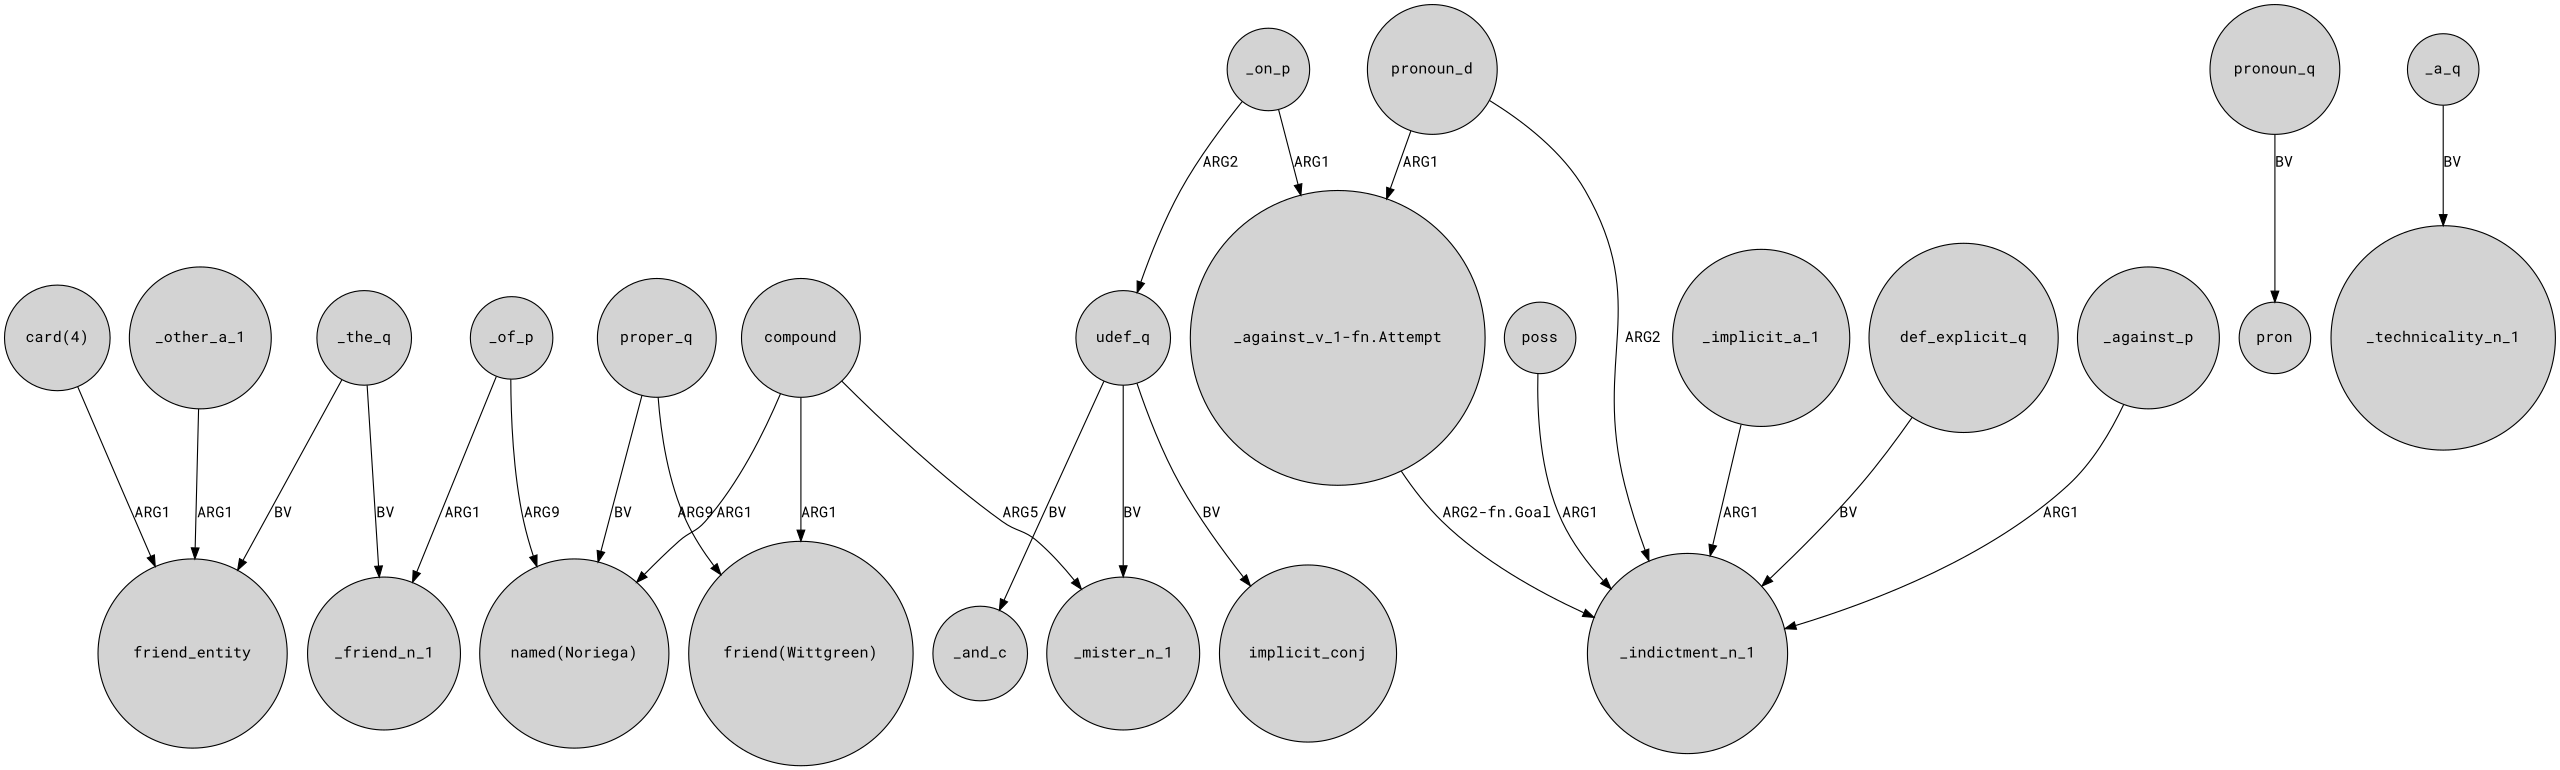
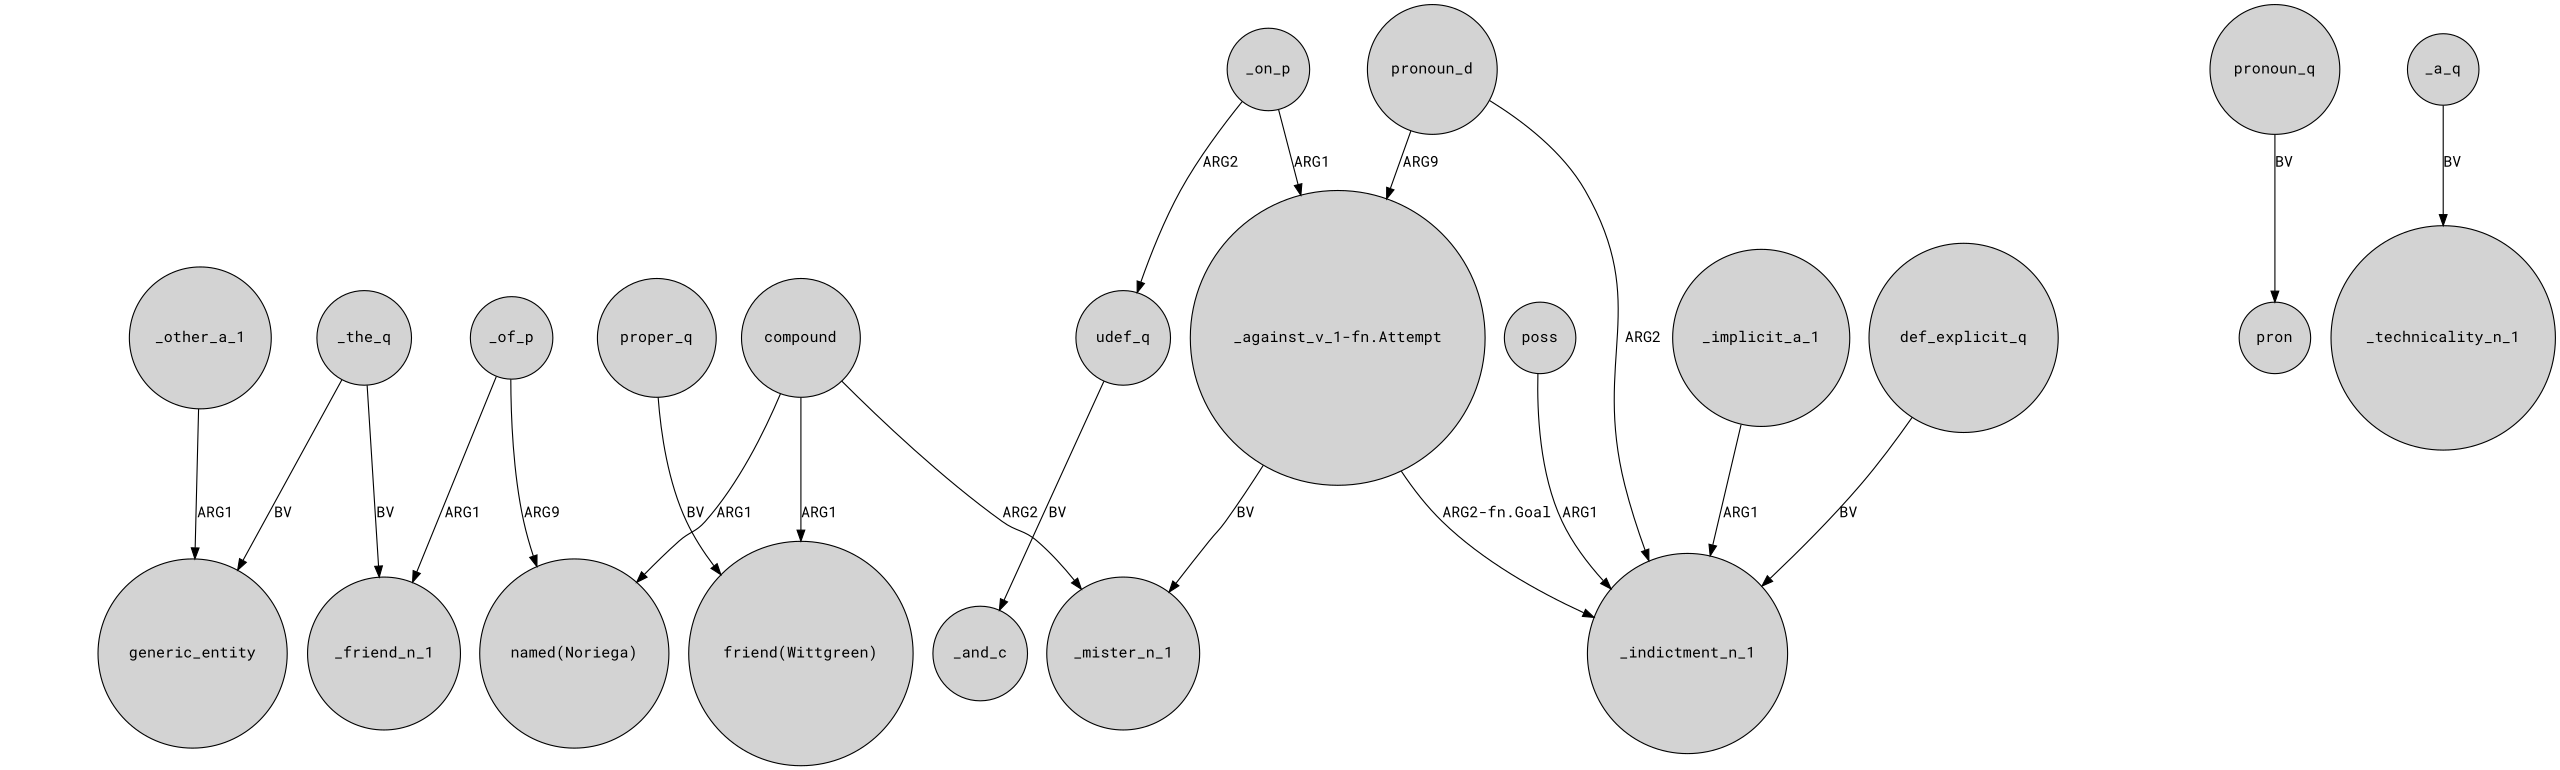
(1421, 163) -> (1421, 163)
(57, 338) -> none
(2148, 338) -> none
(621, 473) -> none
(1123, 475) -> (1222, 526)
(696, 513) -> (696, 513)
(1021, 513) -> (1021, 513)
(193, 654) -> (193, 654)
(1308, 654) -> none
